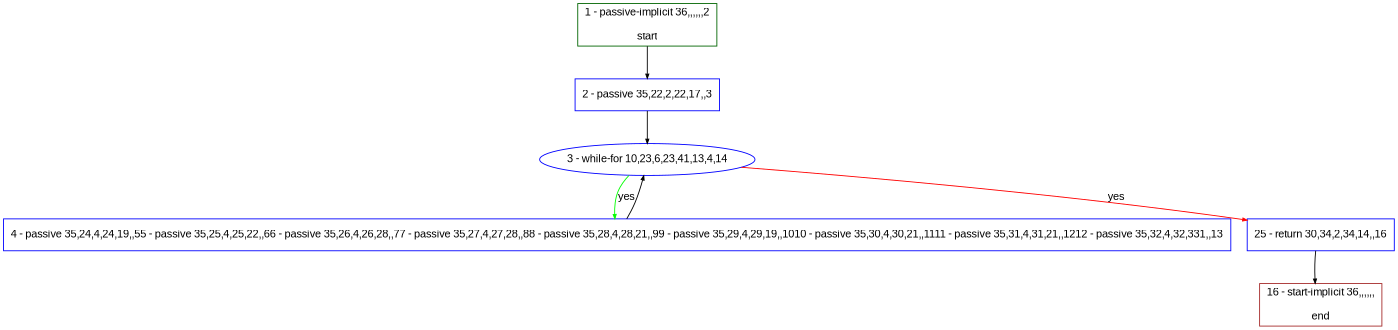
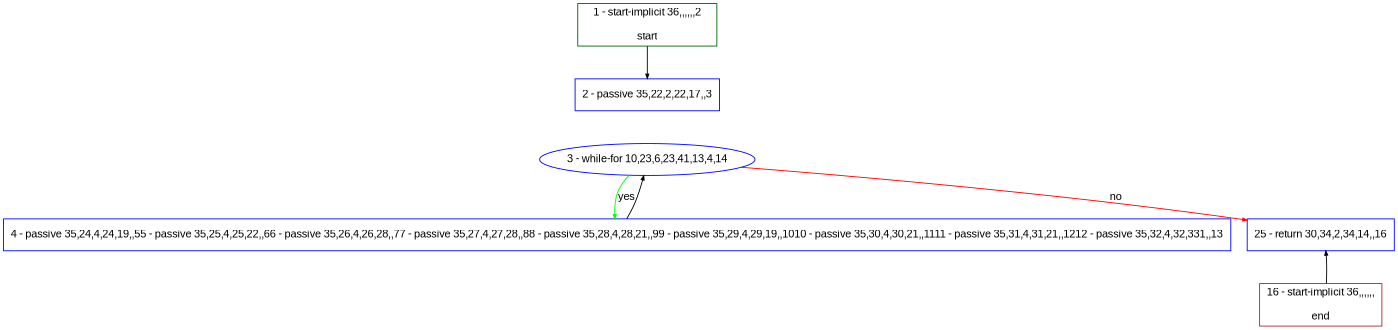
(647, 25) -> (647, 25)
(647, 125) -> none
(1116, 197) -> (1116, 197)
(1315, 265) -> (1327, 269)
